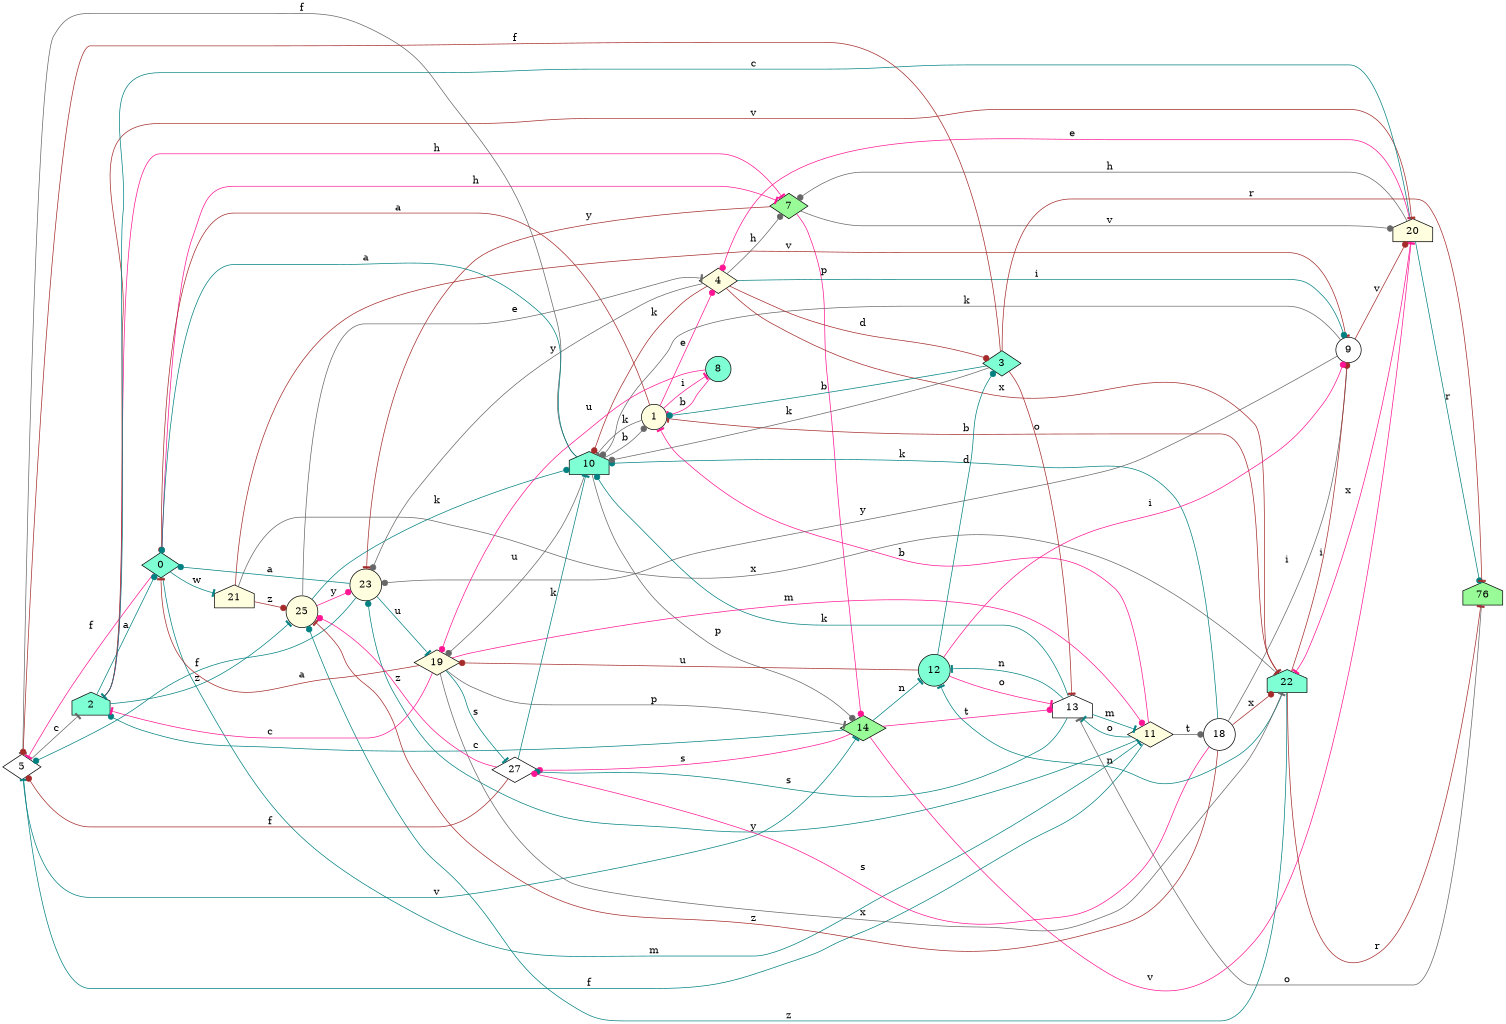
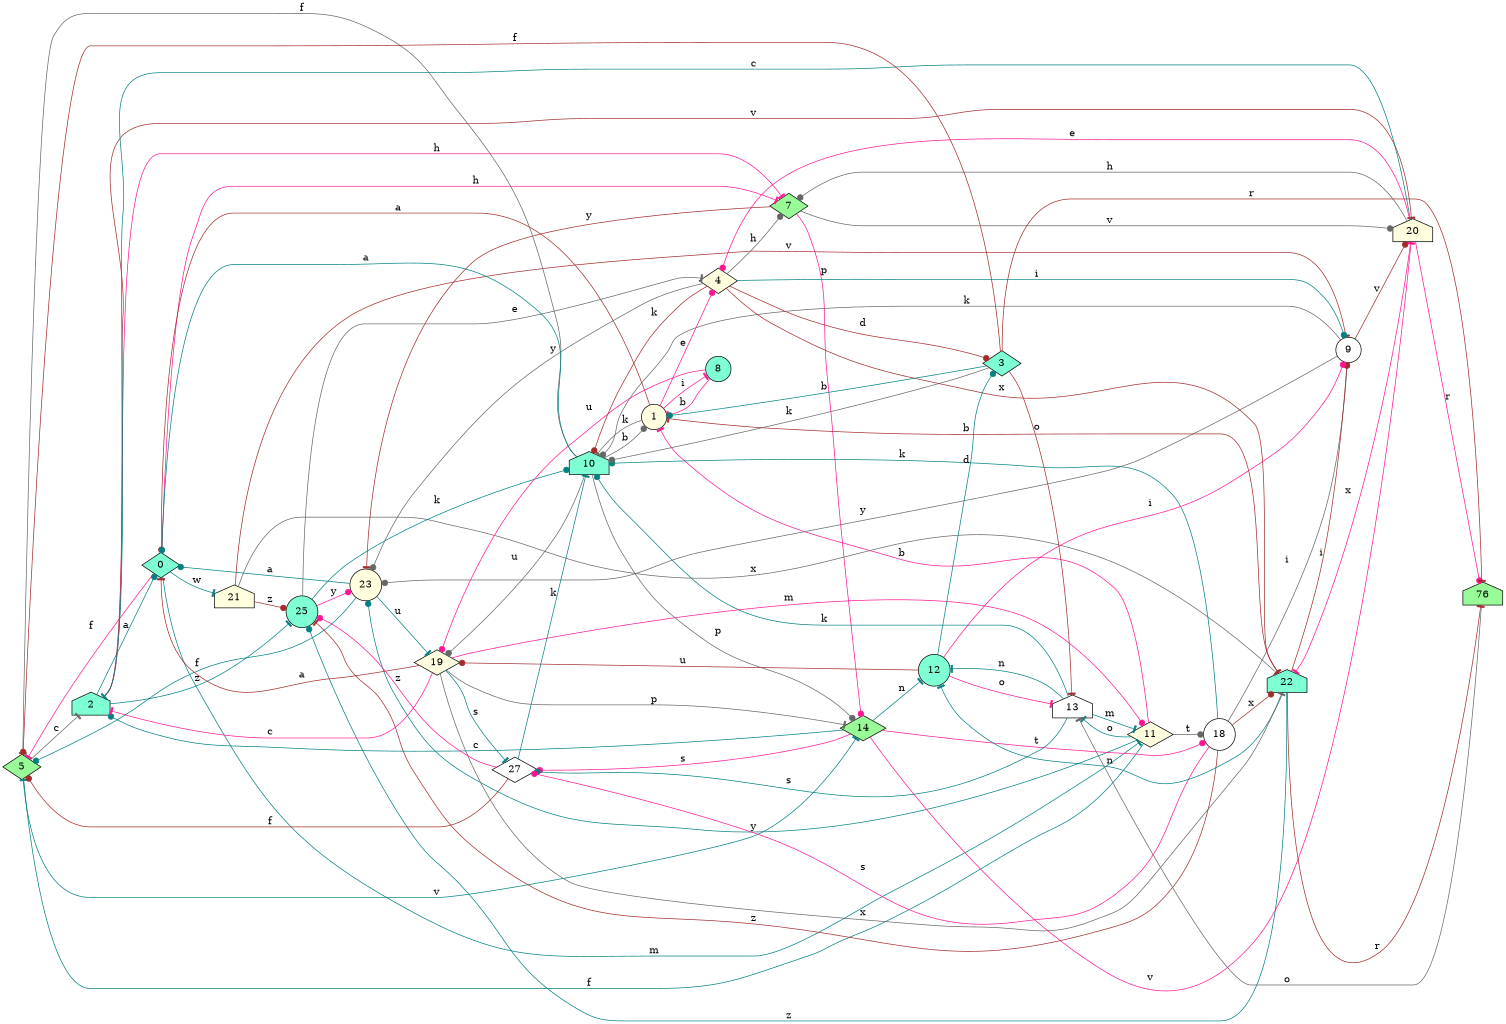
(1447, 410) -> (1447, 410)
(302, 612) -> (302, 612)
(969, 718) -> (1033, 747)
(22, 767) -> (22, 767)
